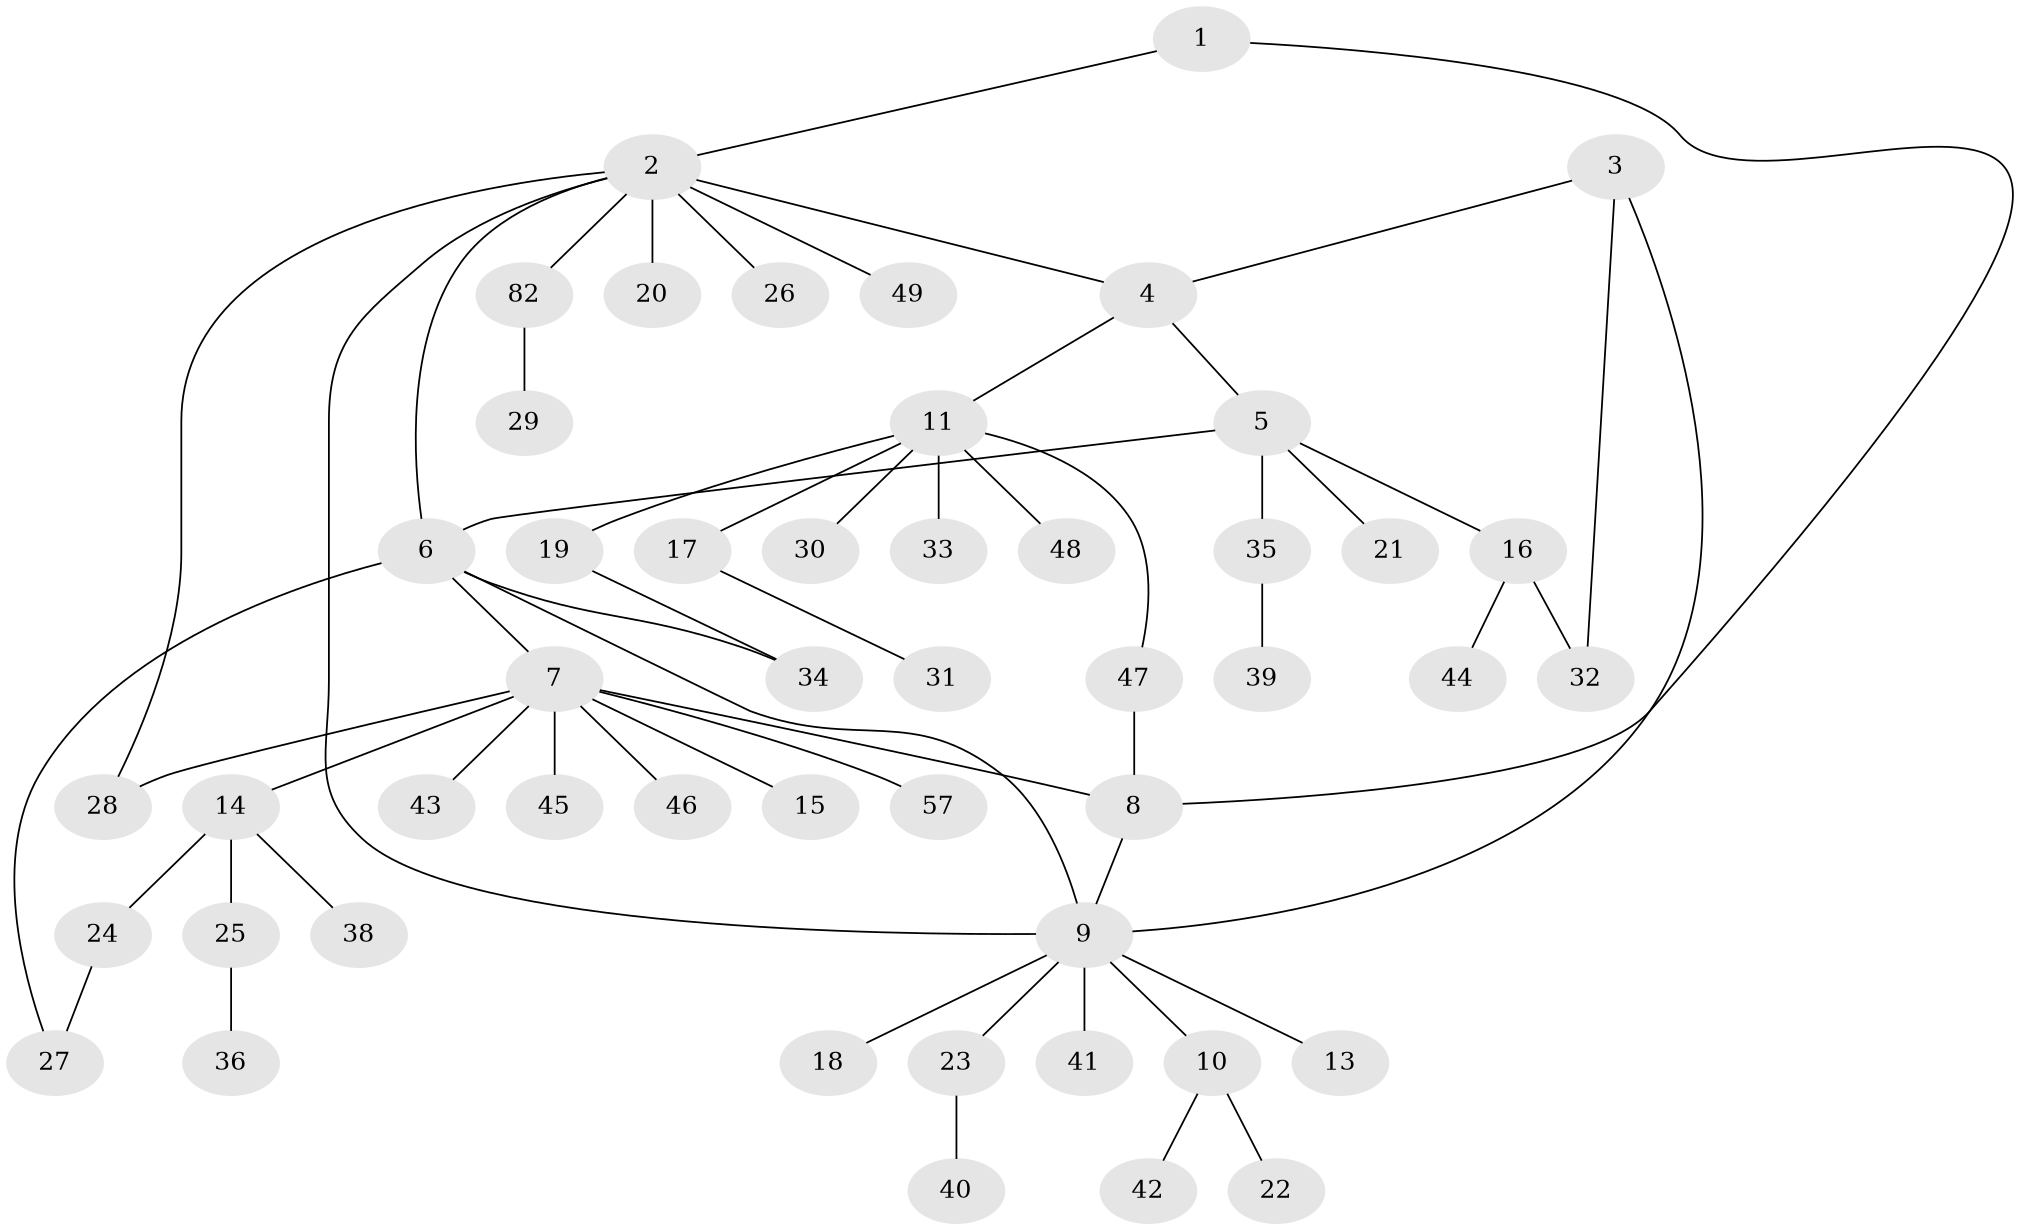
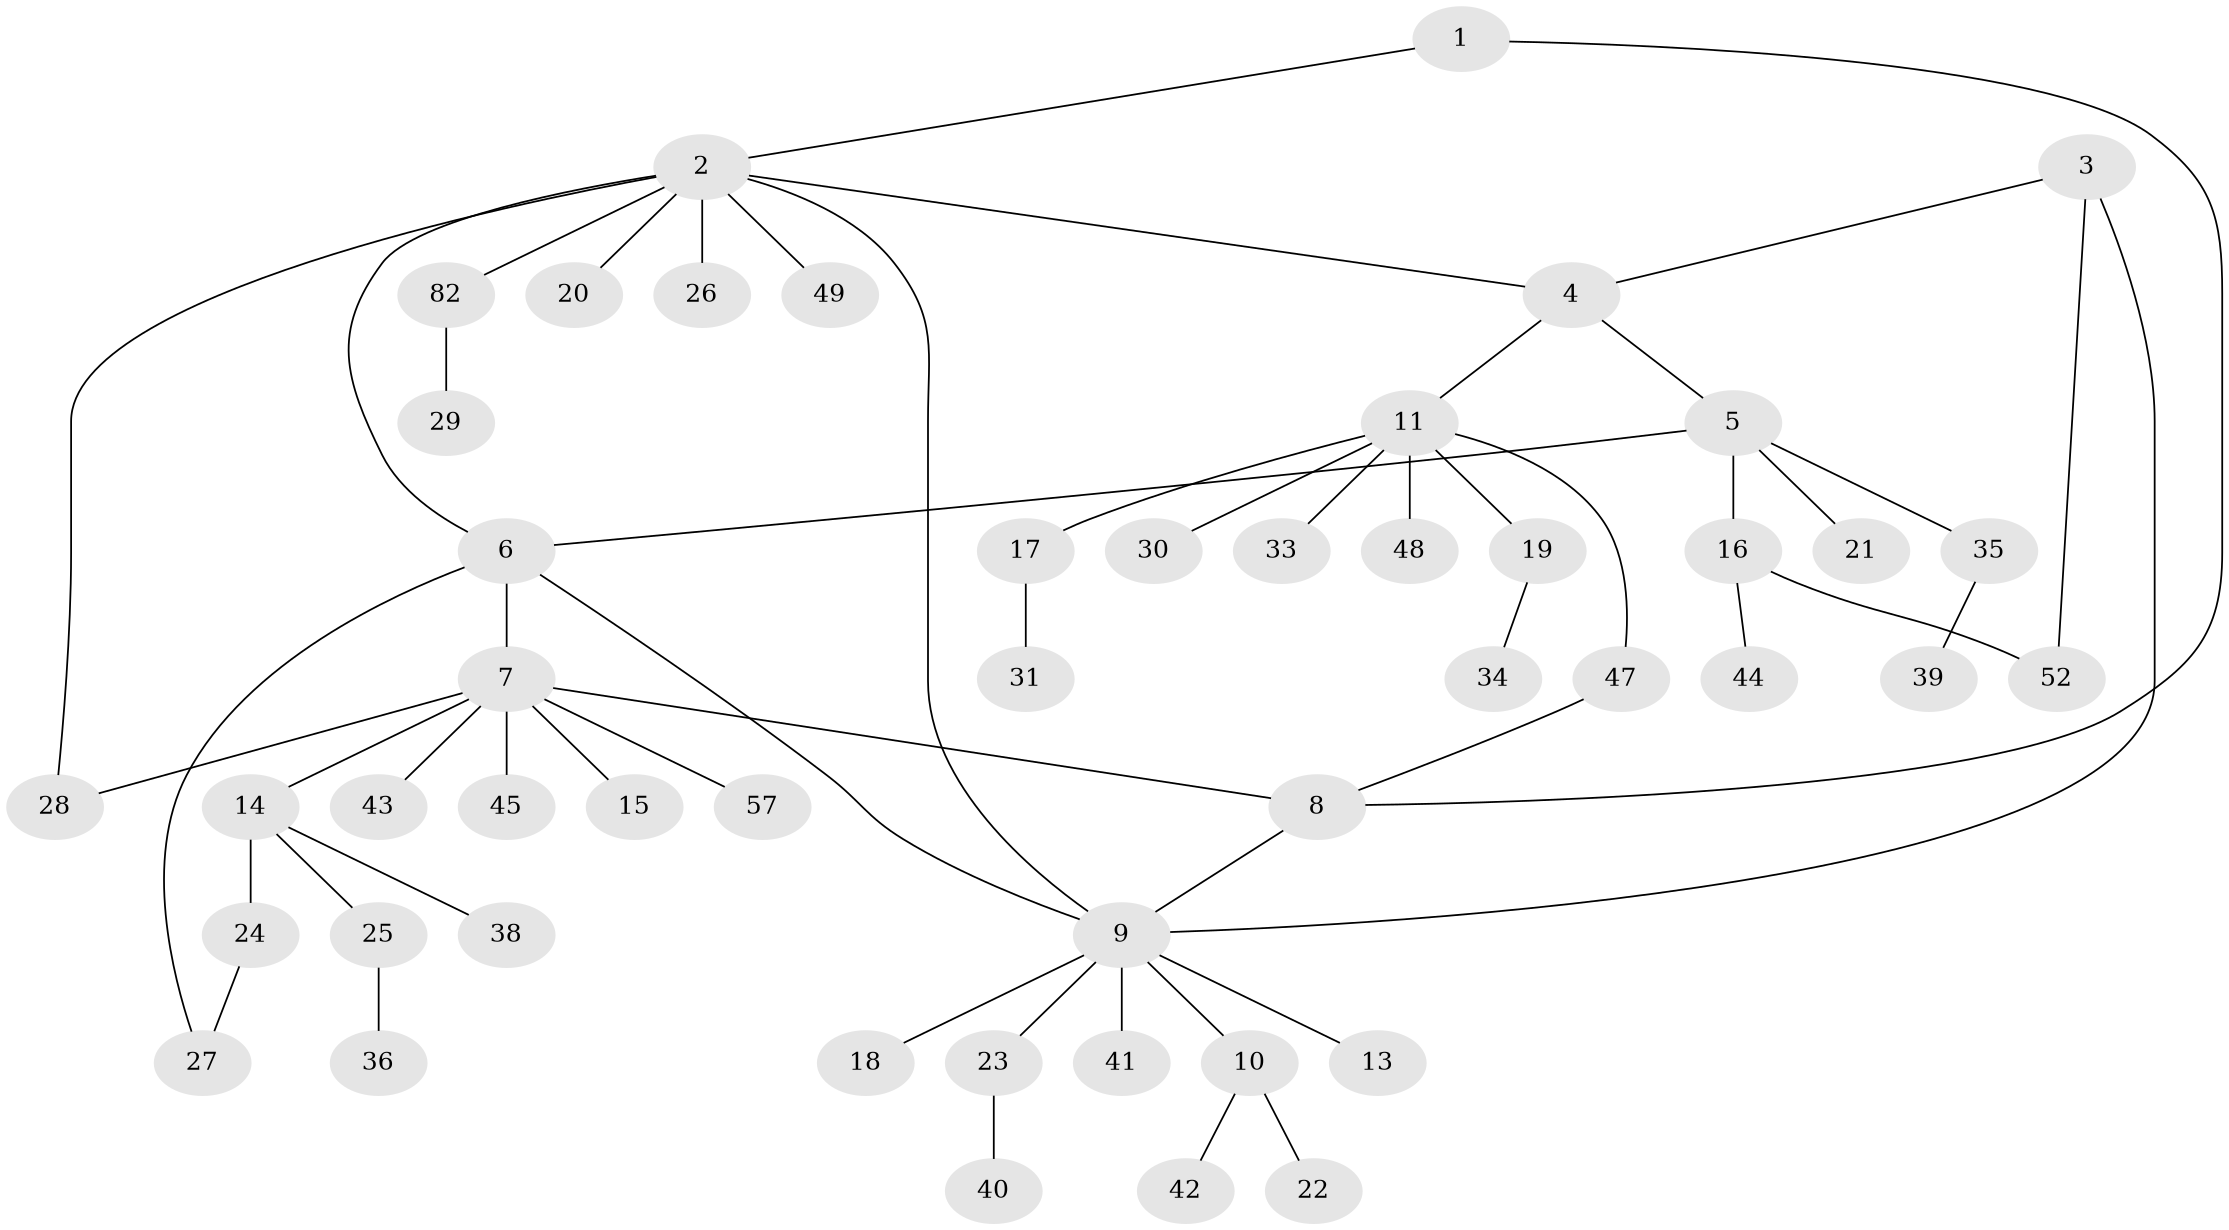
(619, 617) -> none
(1586, 679) -> (2057, 679)
(683, 807) -> none
